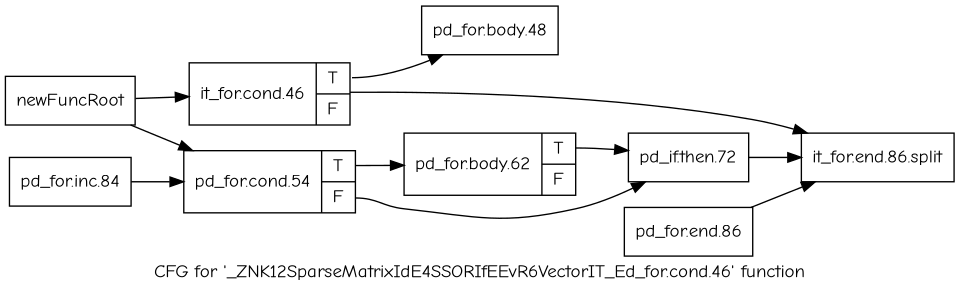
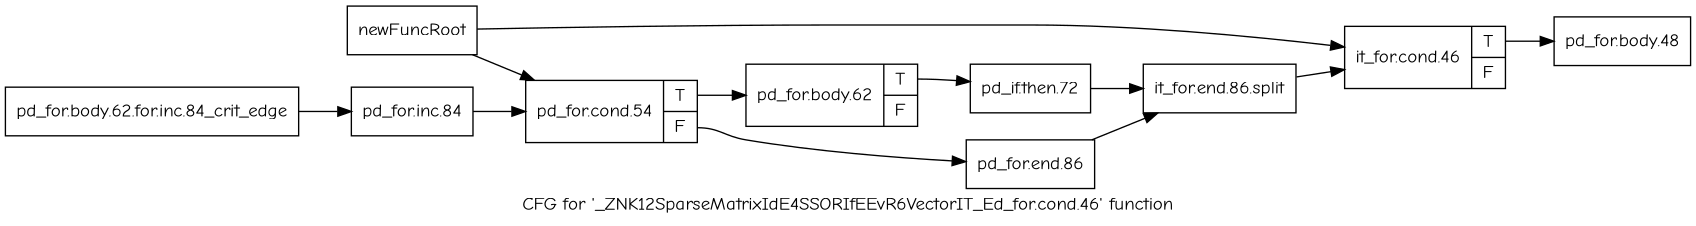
(573, 99) -> (1314, 74)
none -> (152, 111)
(495, 218) -> (824, 150)
